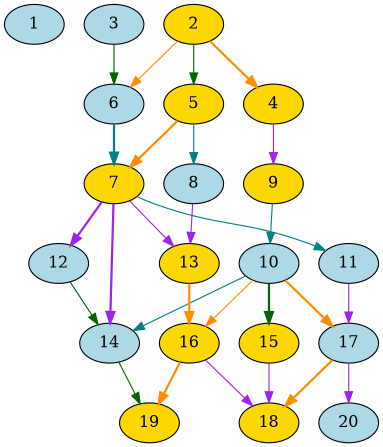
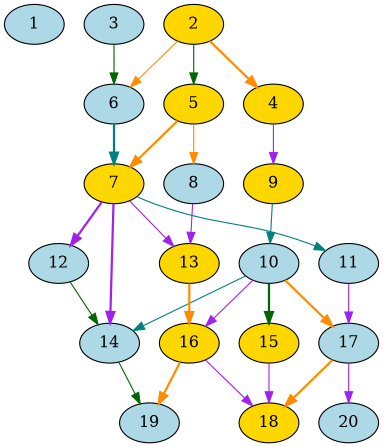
(194, 138) -> (194, 138)
(233, 299) -> (233, 299)
(149, 423) -> (149, 423)
